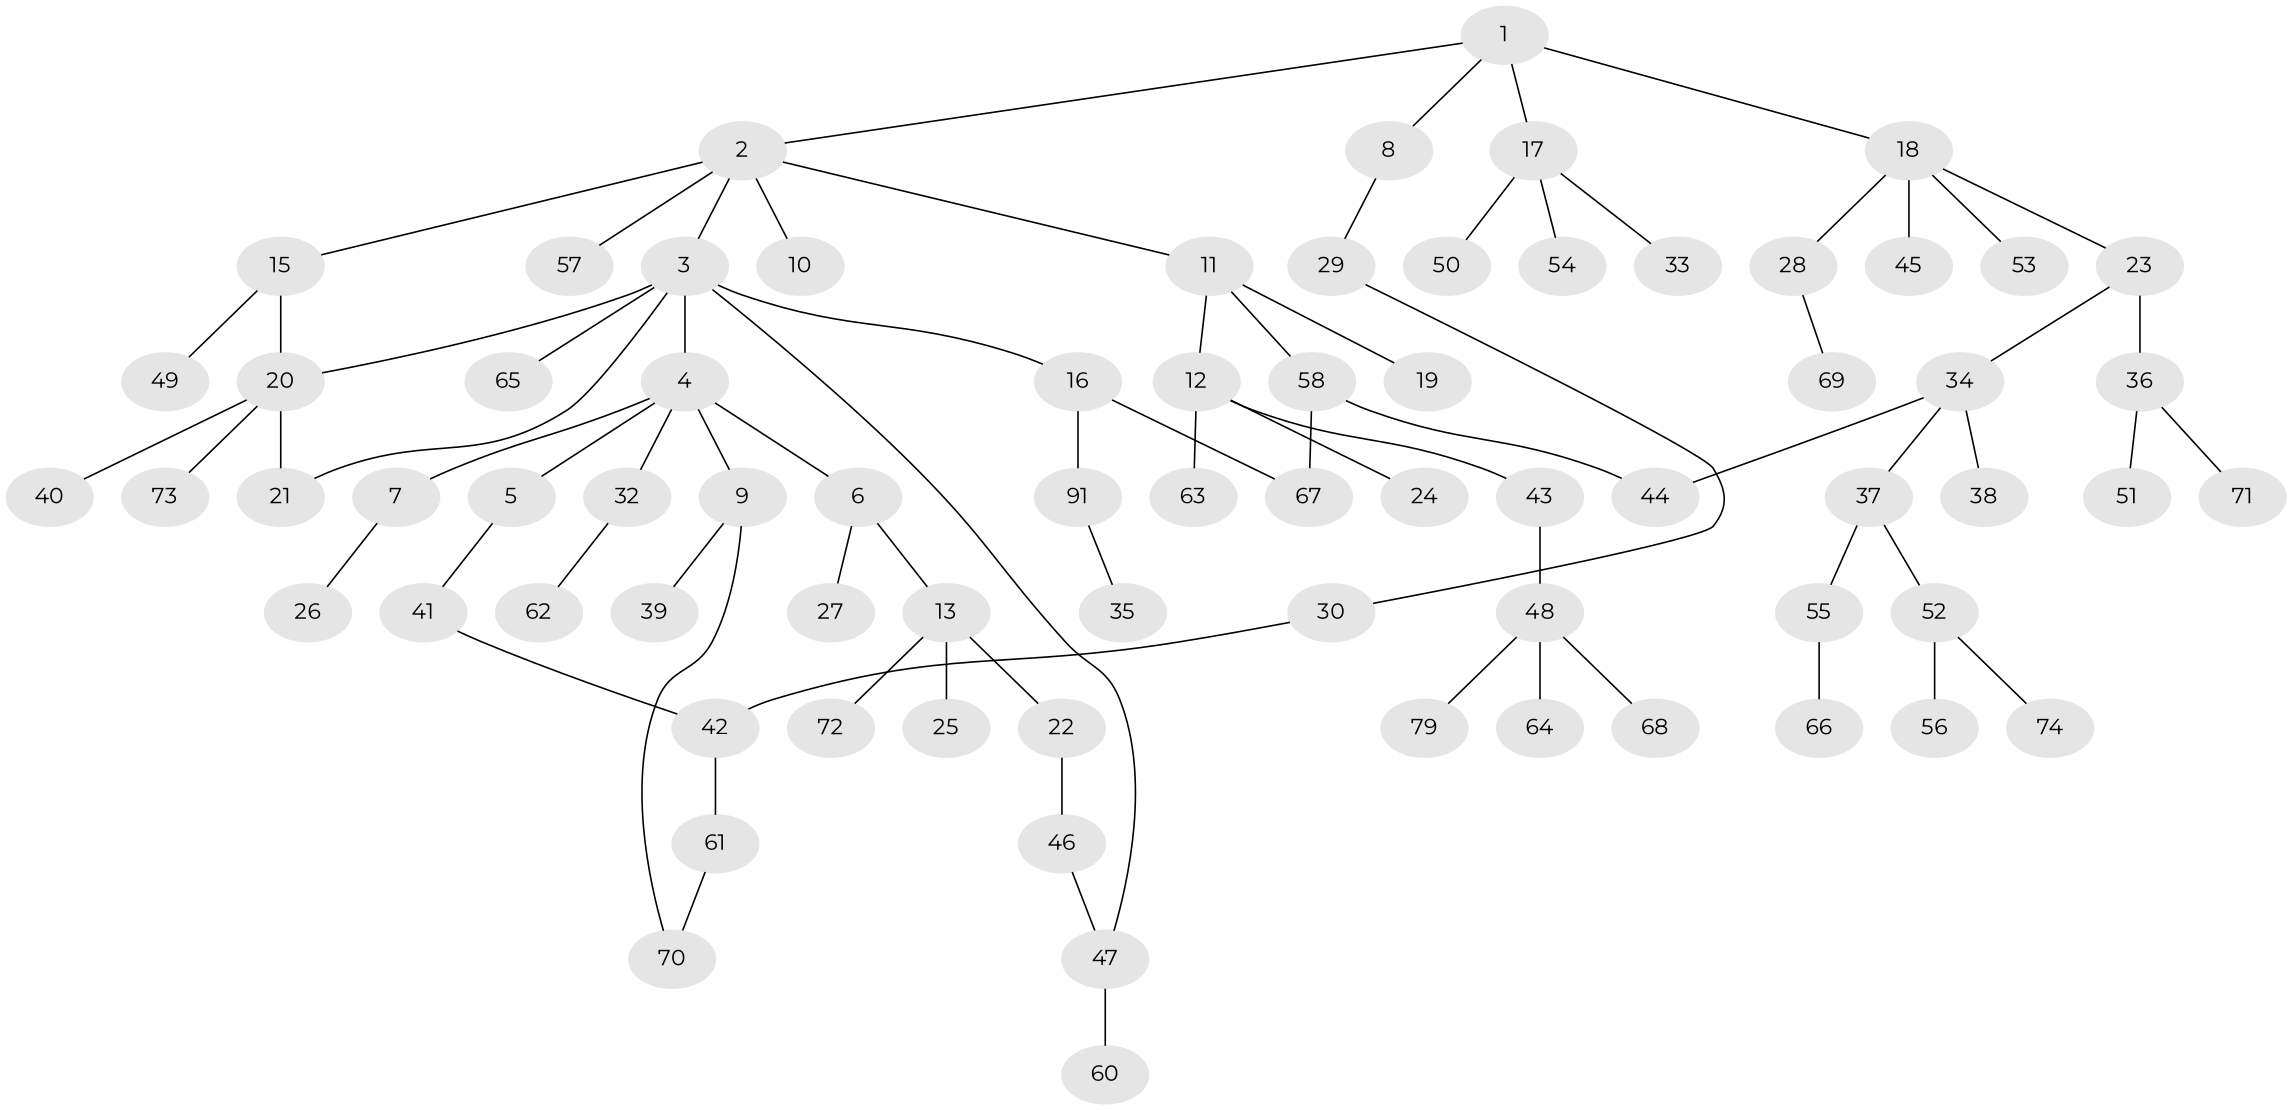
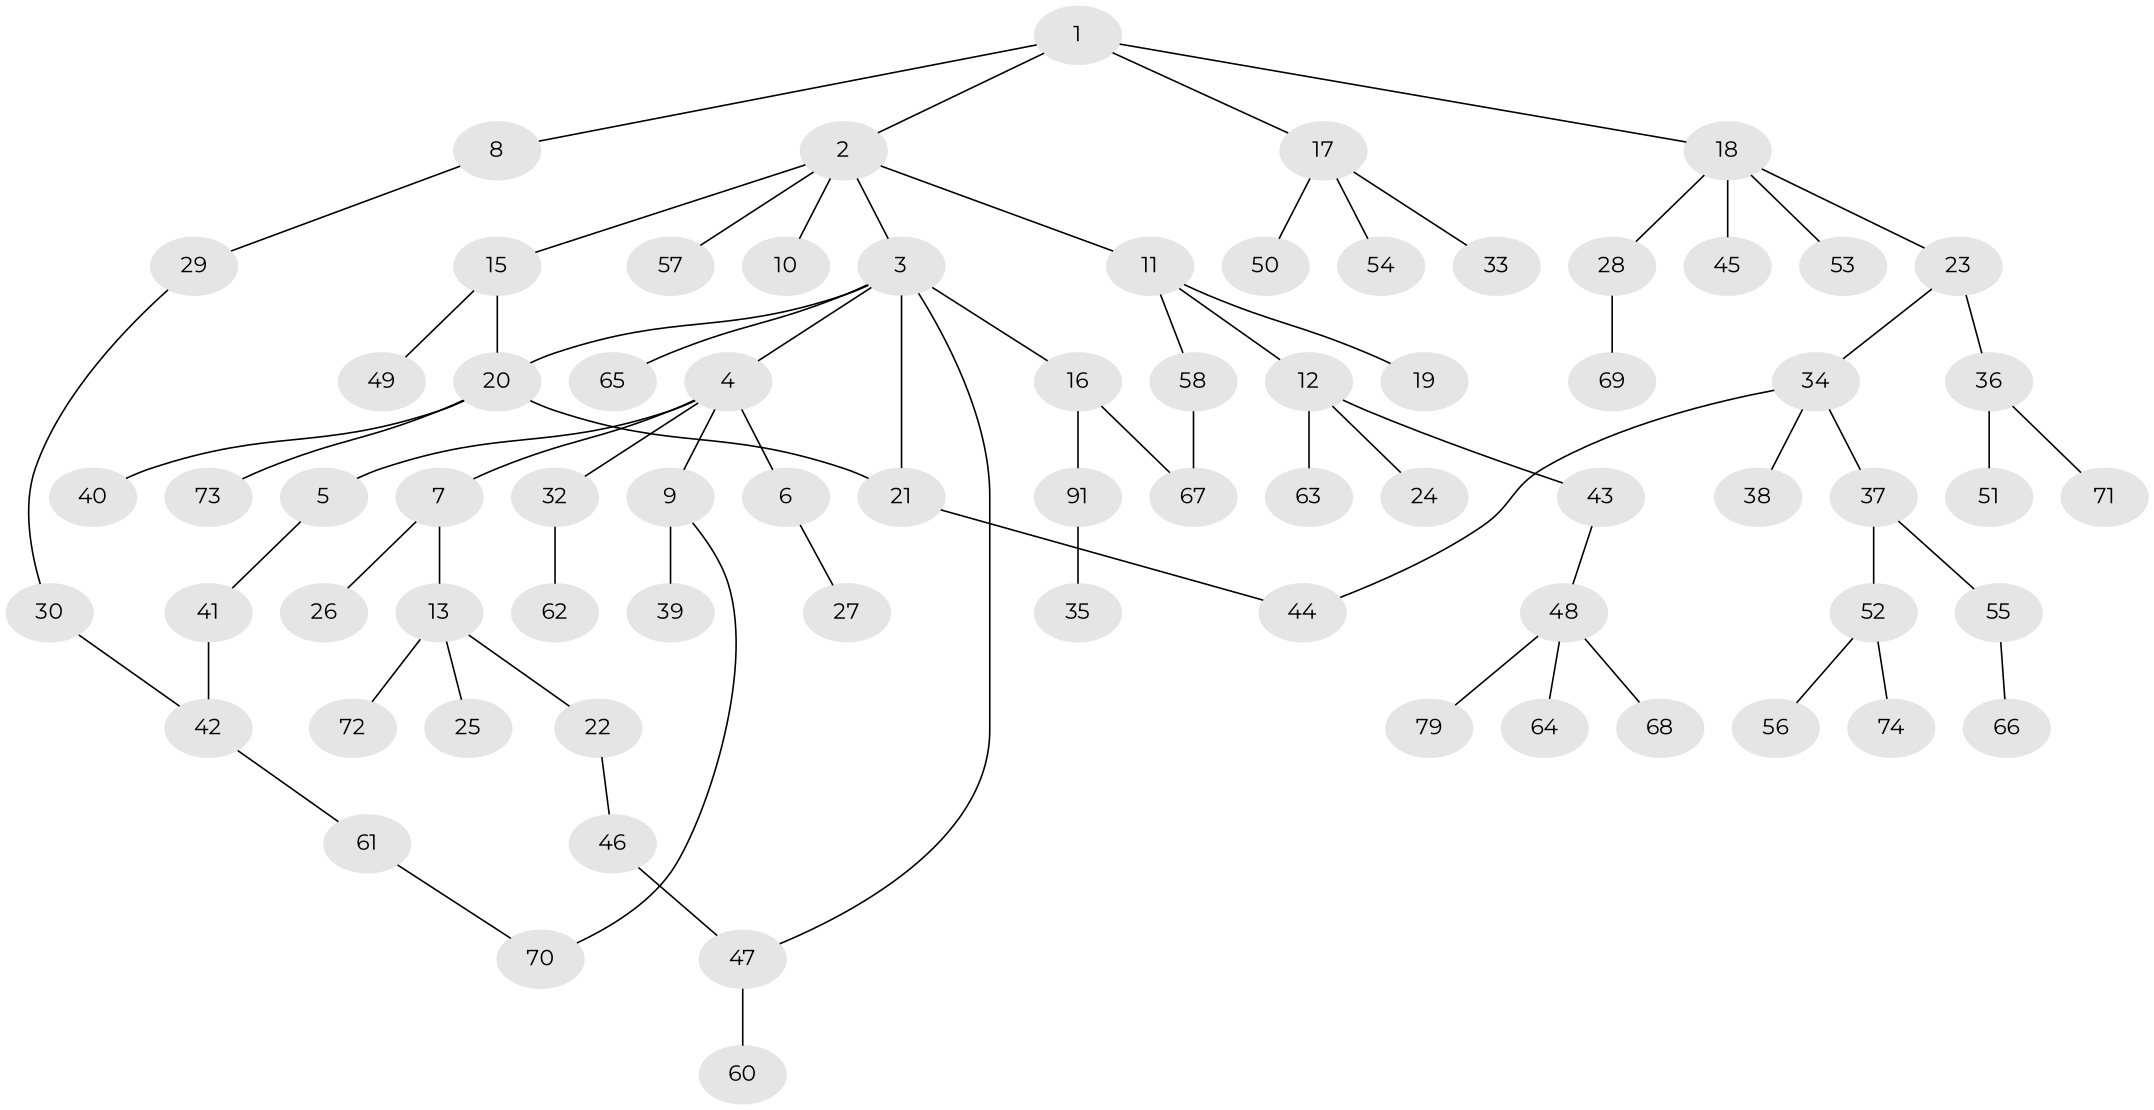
(1484, 440) -> (1102, 555)
(902, 555) -> (440, 555)
